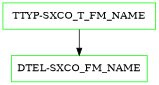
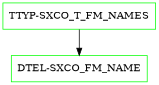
(79, 16) -> (79, 16)
